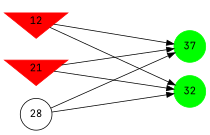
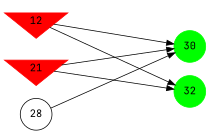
(190, 46) -> (190, 46)
(109, 103) -> none
